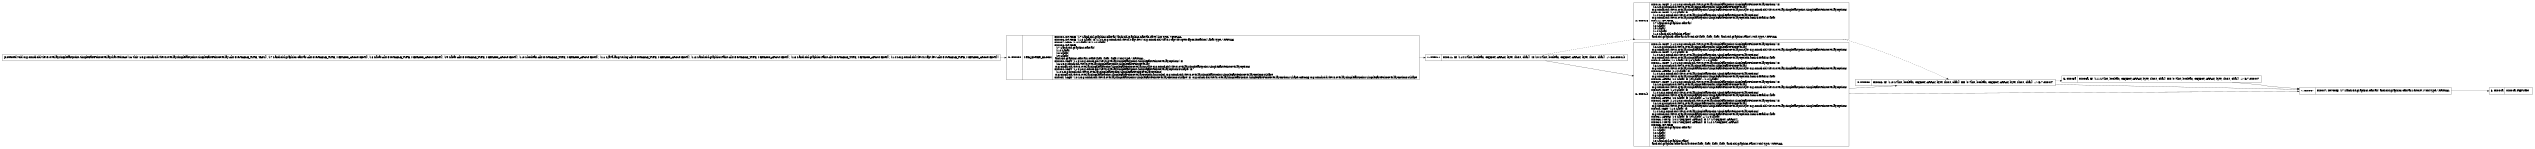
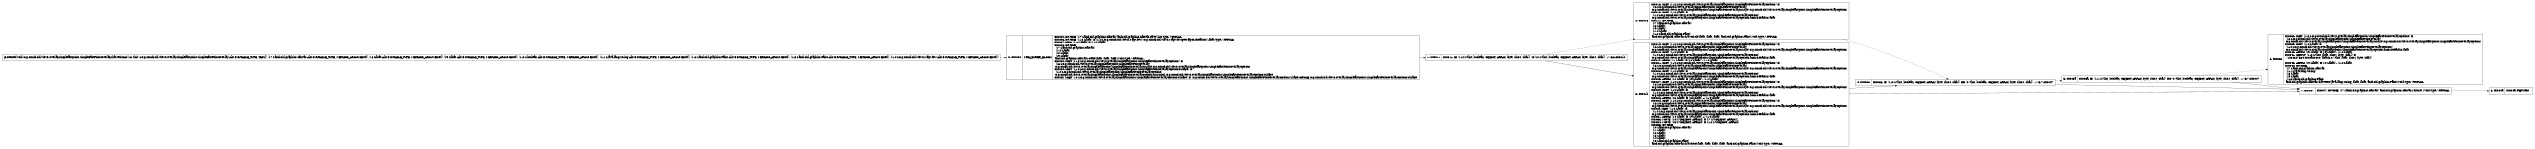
none -> (2375, 59)
(1671, 71) -> (1670, 71)
